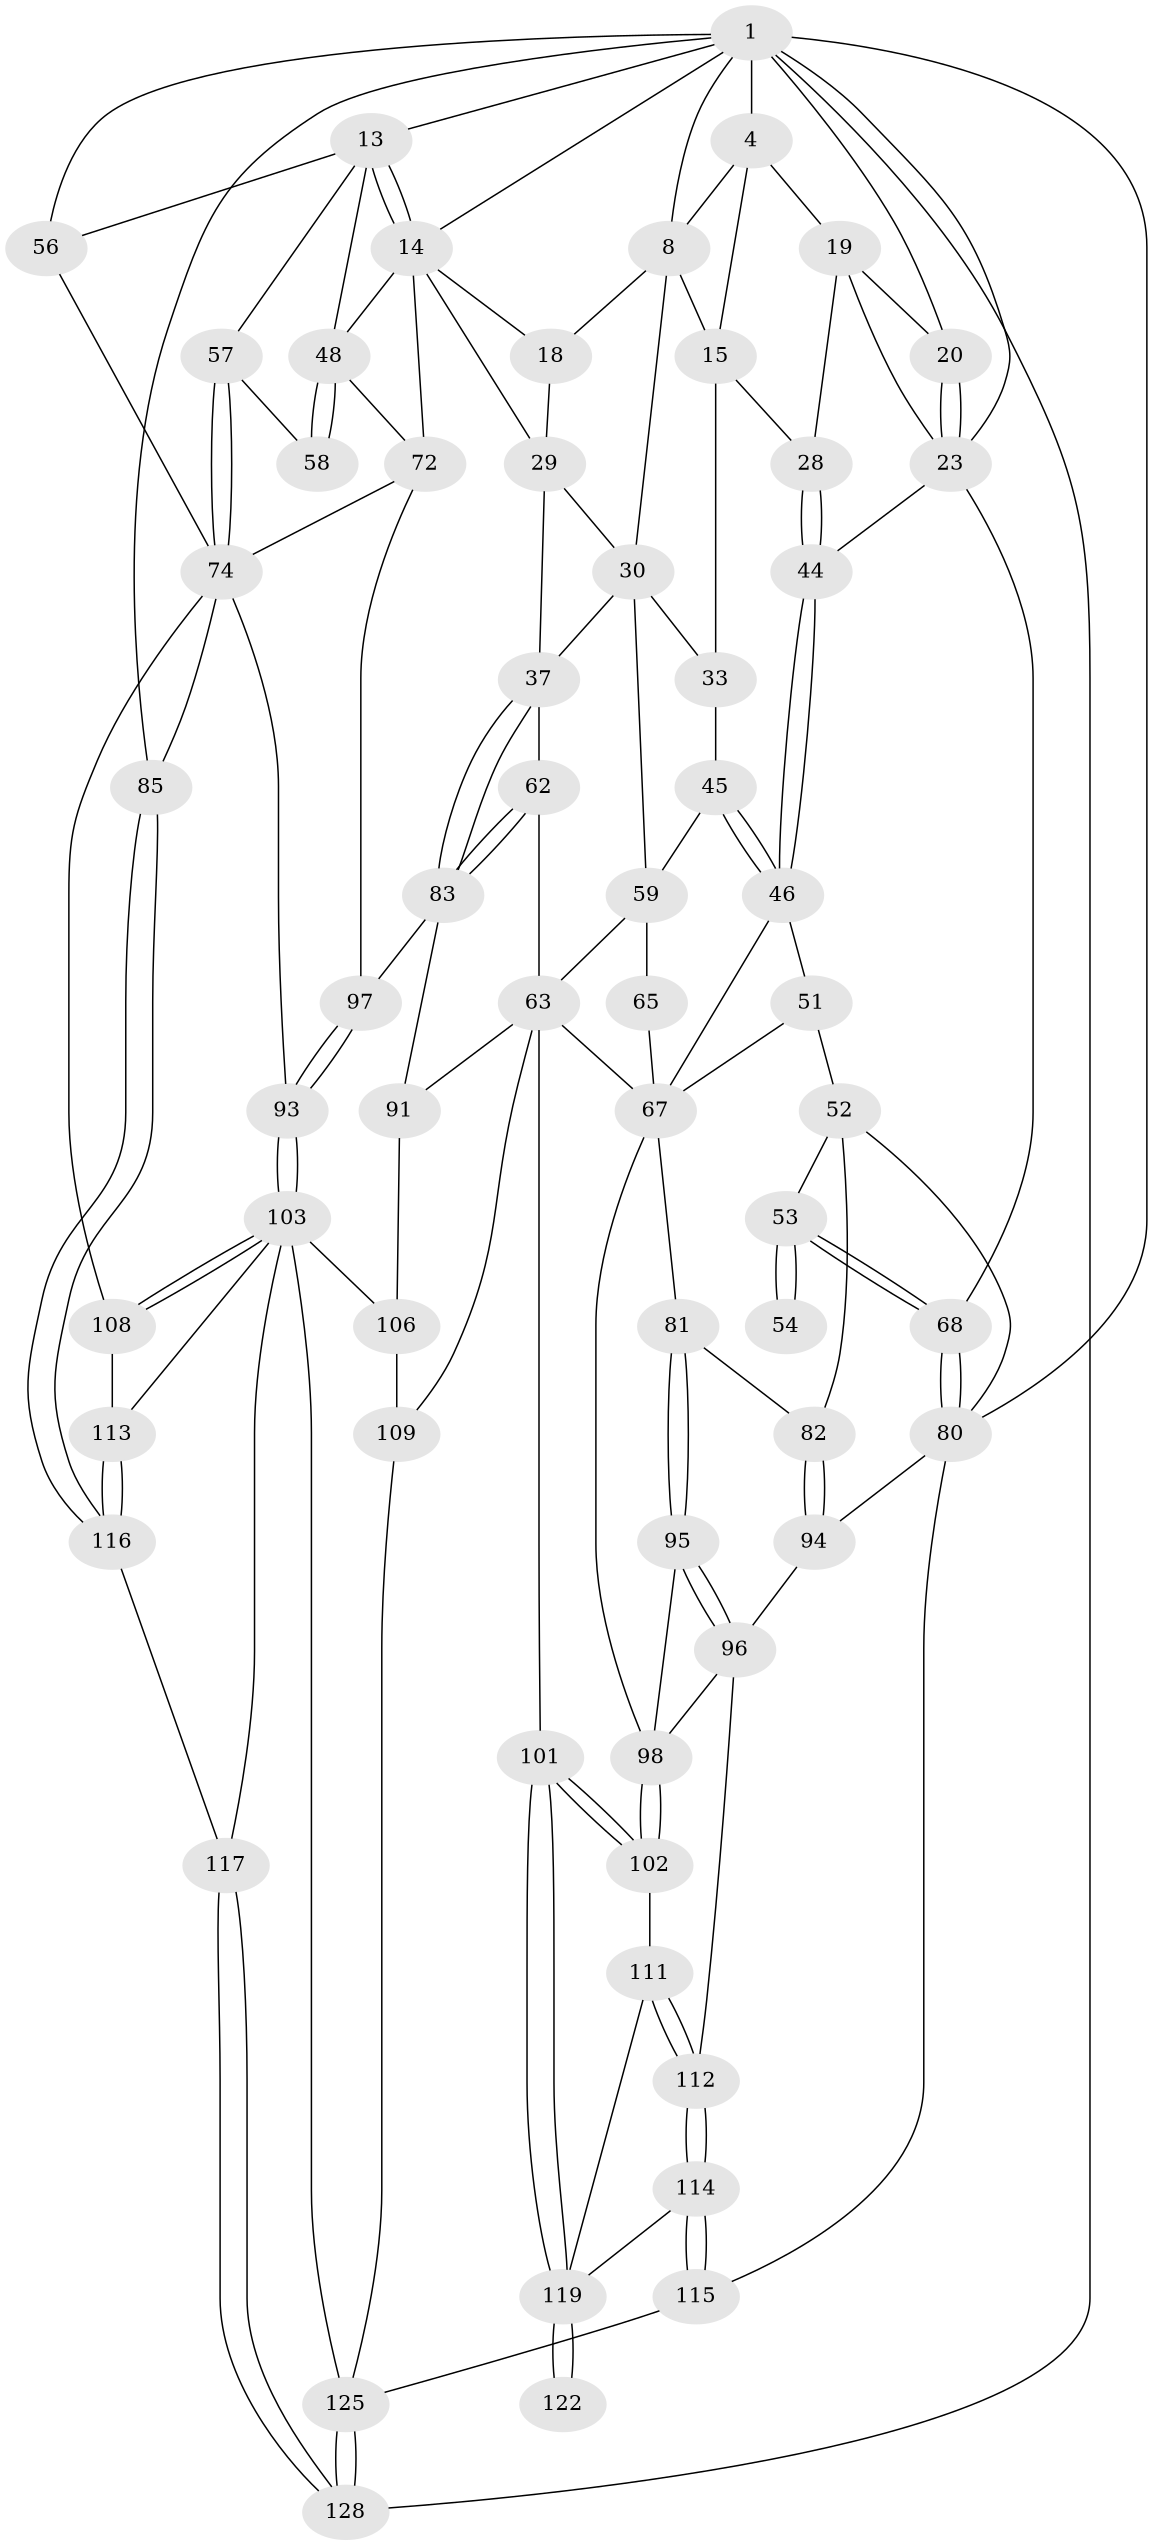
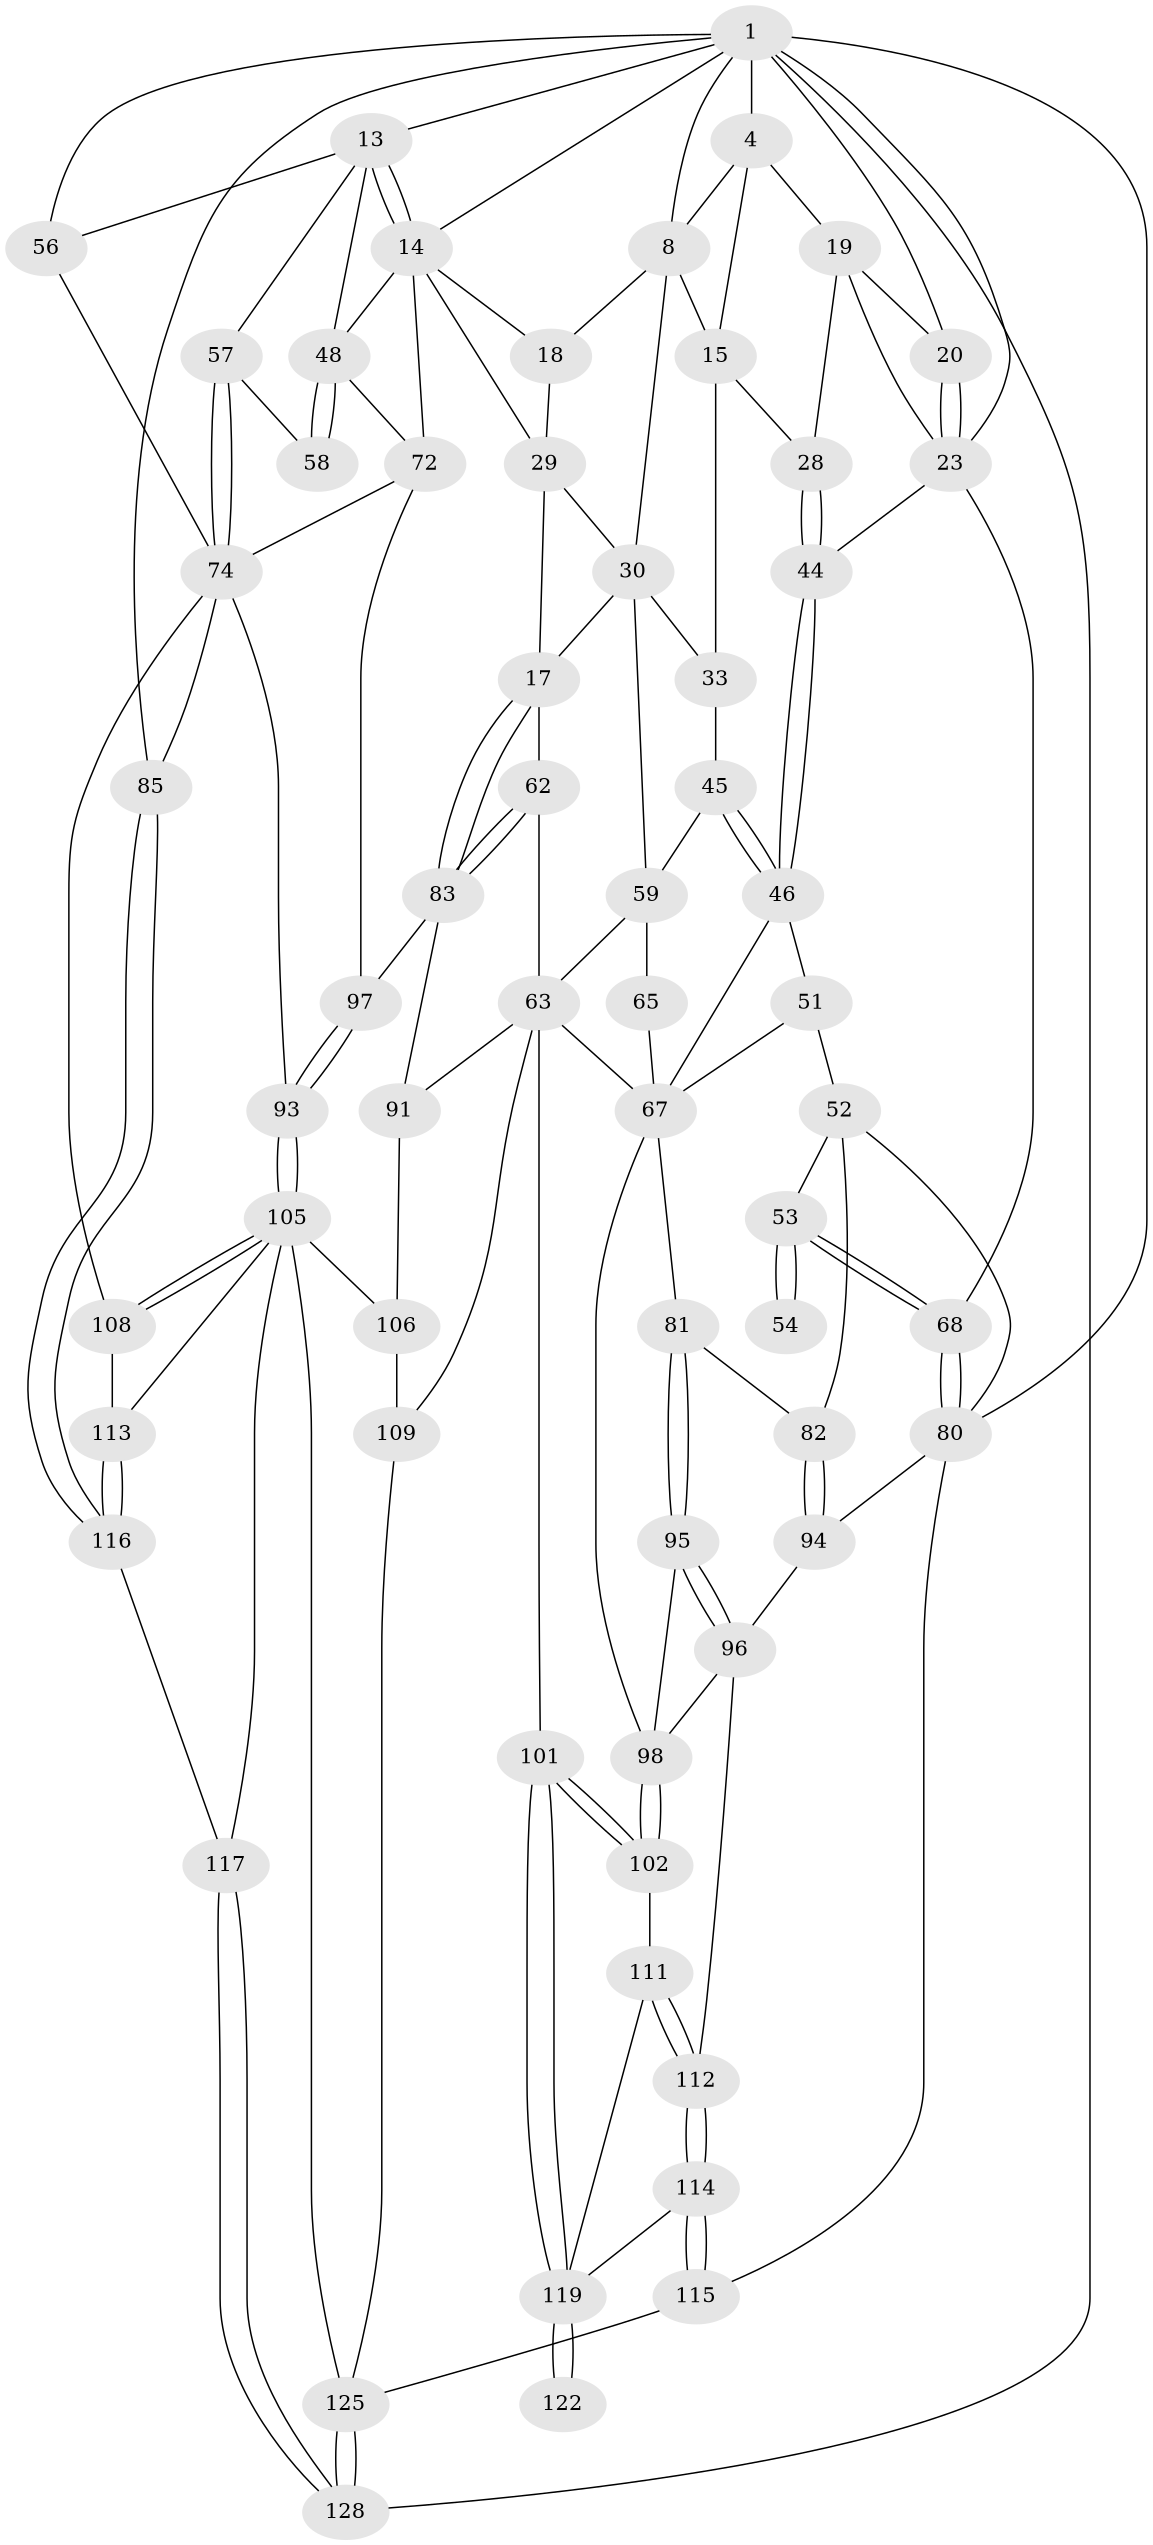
(539, 680) -> (539, 680)
(287, 1219) -> (287, 1219)
